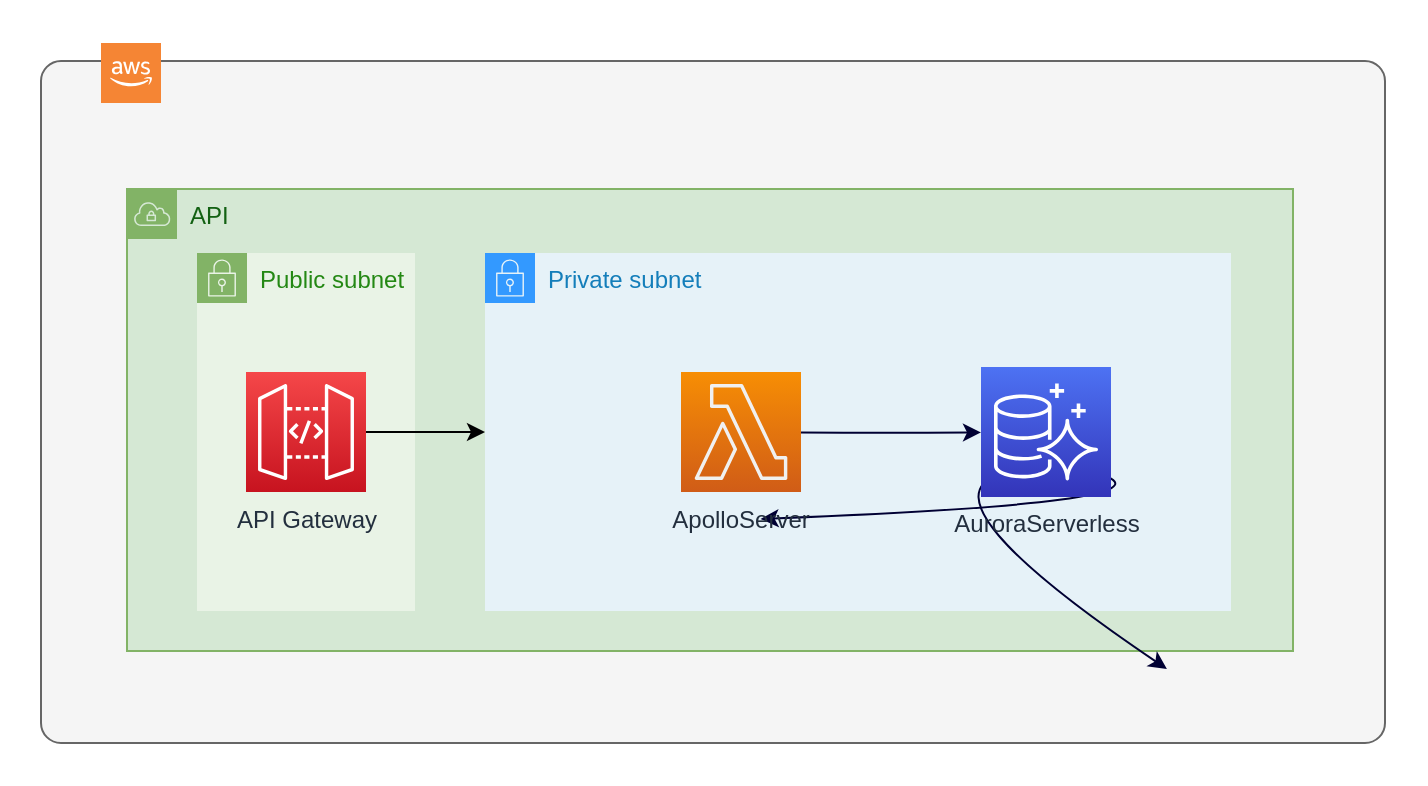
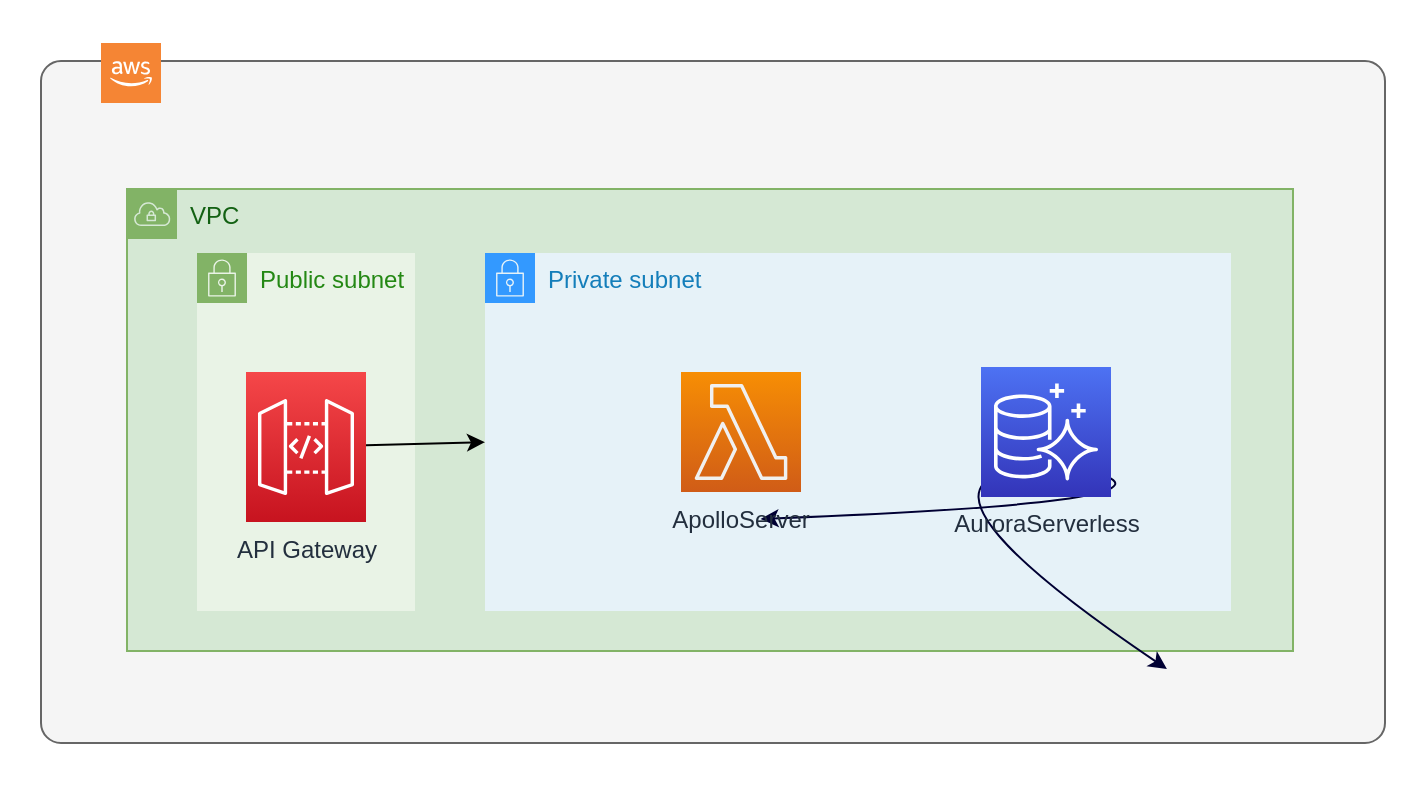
(211, 217) -> (211, 217)
(306, 432) -> (306, 447)
(884, 433) -> none
